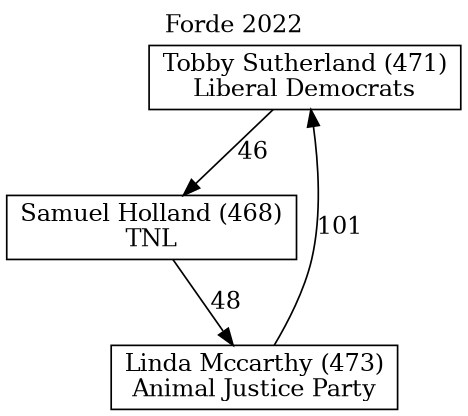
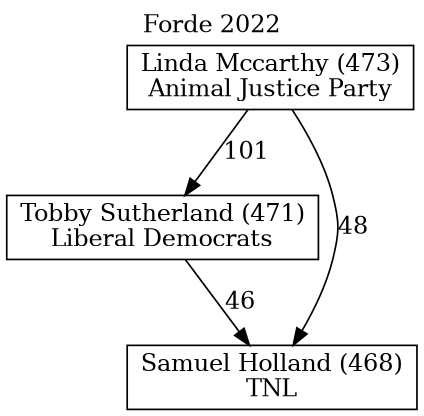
(198, 295) -> (337, 218)
